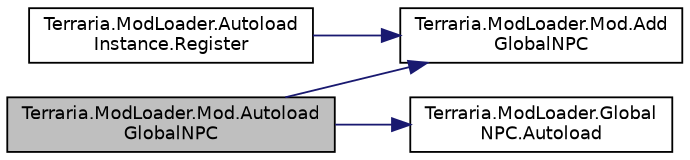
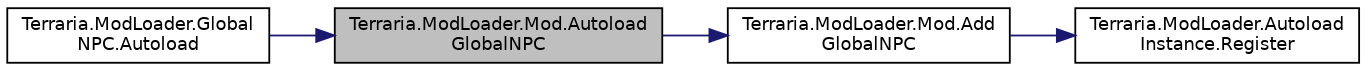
(347, 35) -> (1033, 35)
(364, 125) -> (293, 35)
